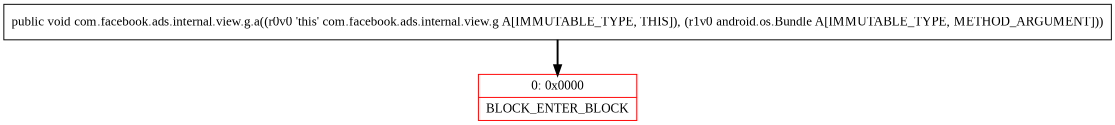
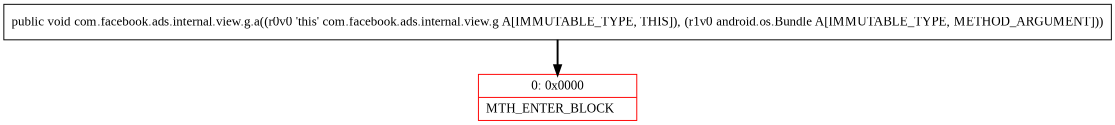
(558, 108) -> (550, 108)
